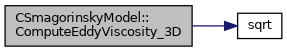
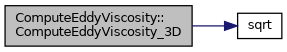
(99, 26) -> (99, 26)
